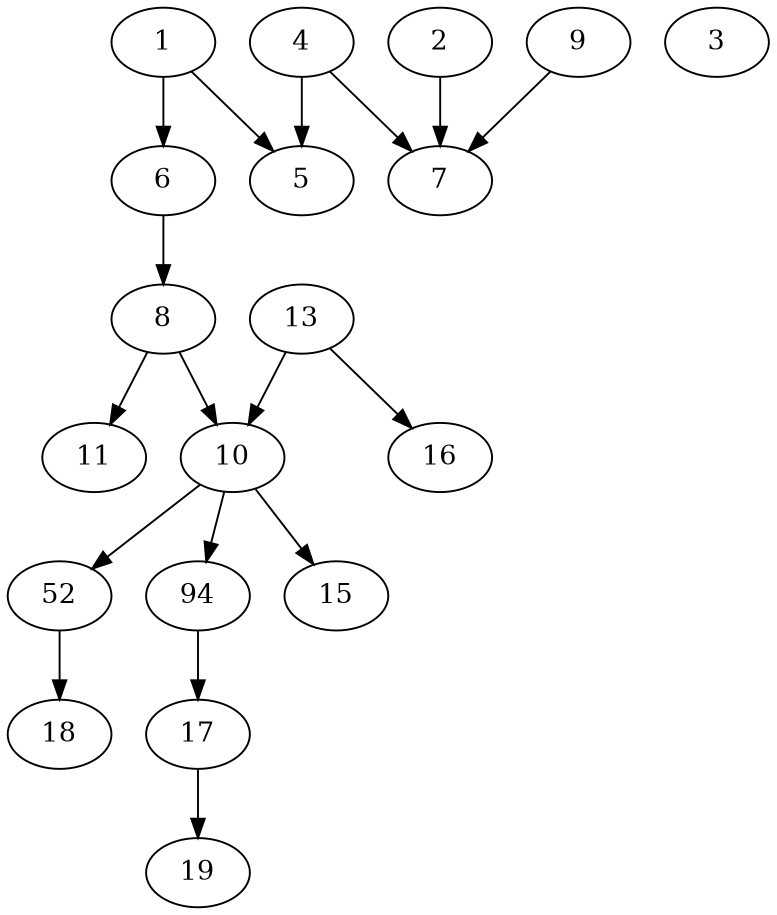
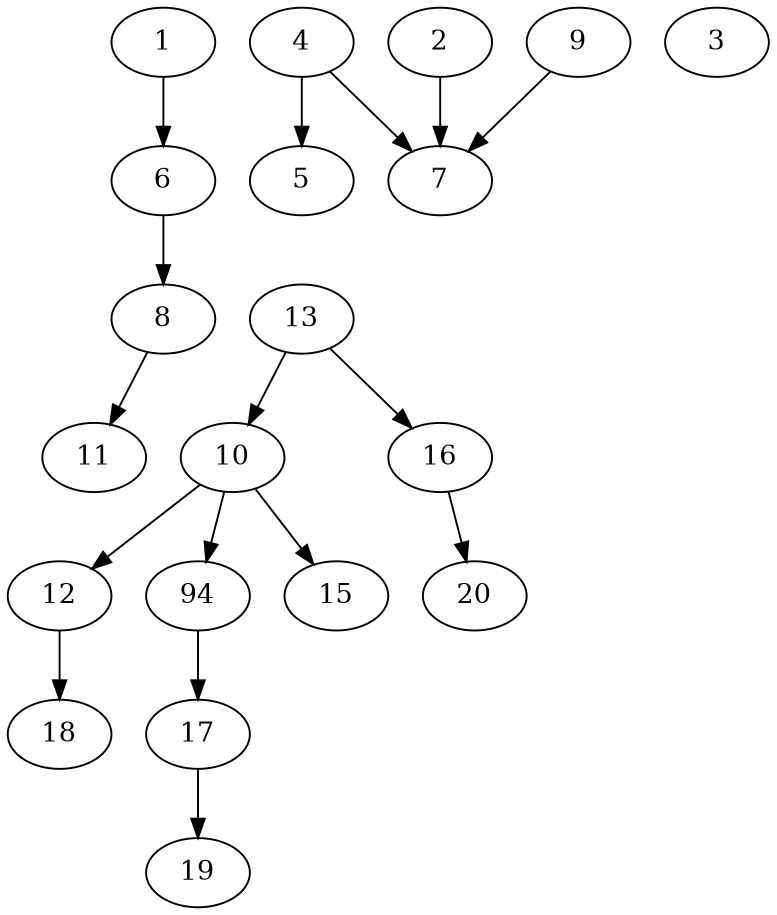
(225, 105) -> none
(194, 380) -> none
(60, 596) -> (60, 596)
none -> (475, 596)
